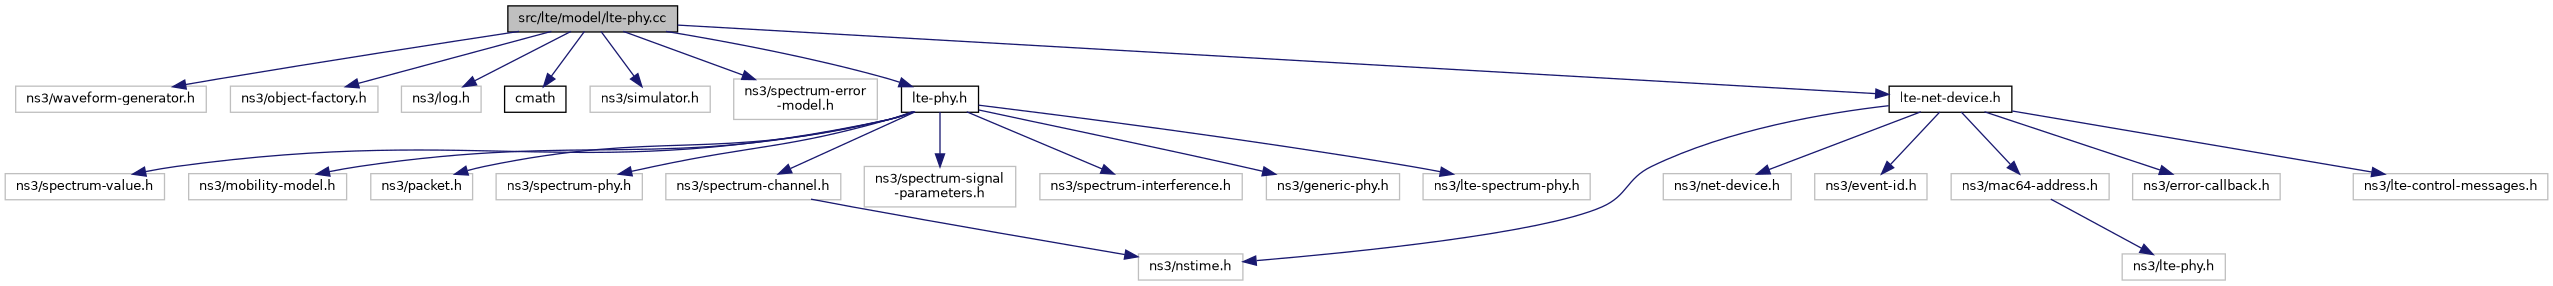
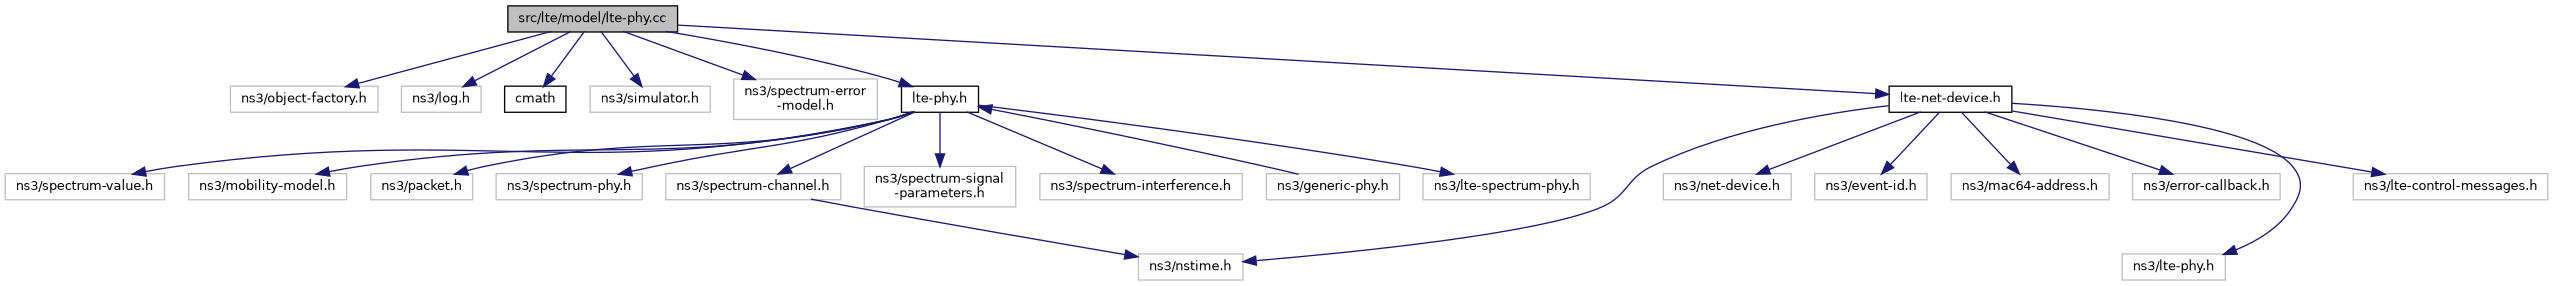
(111, 99) -> none
(1121, 140) -> (1145, 141)
(2096, 224) -> (2214, 130)
